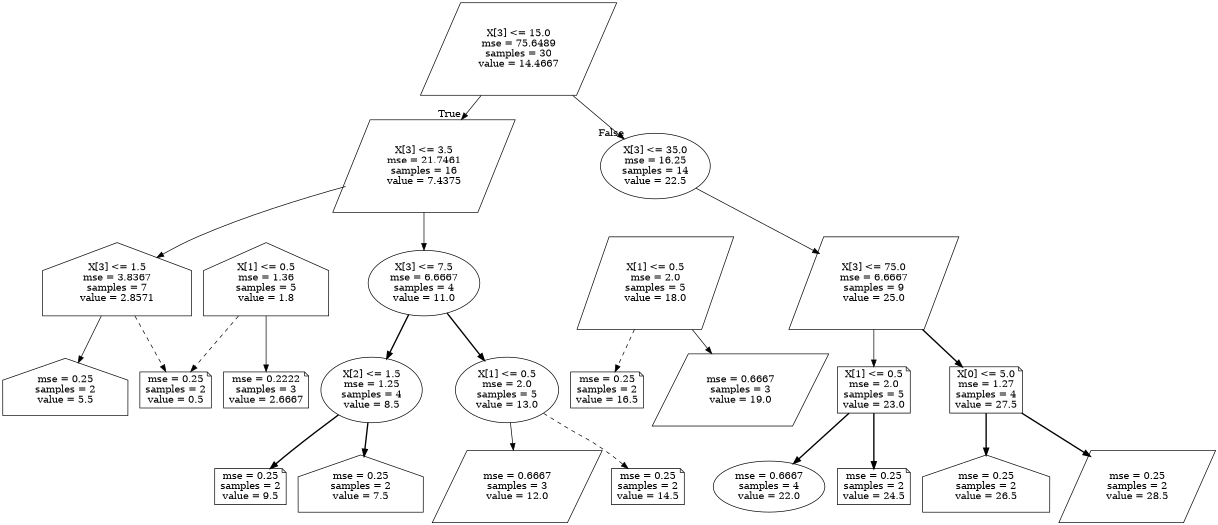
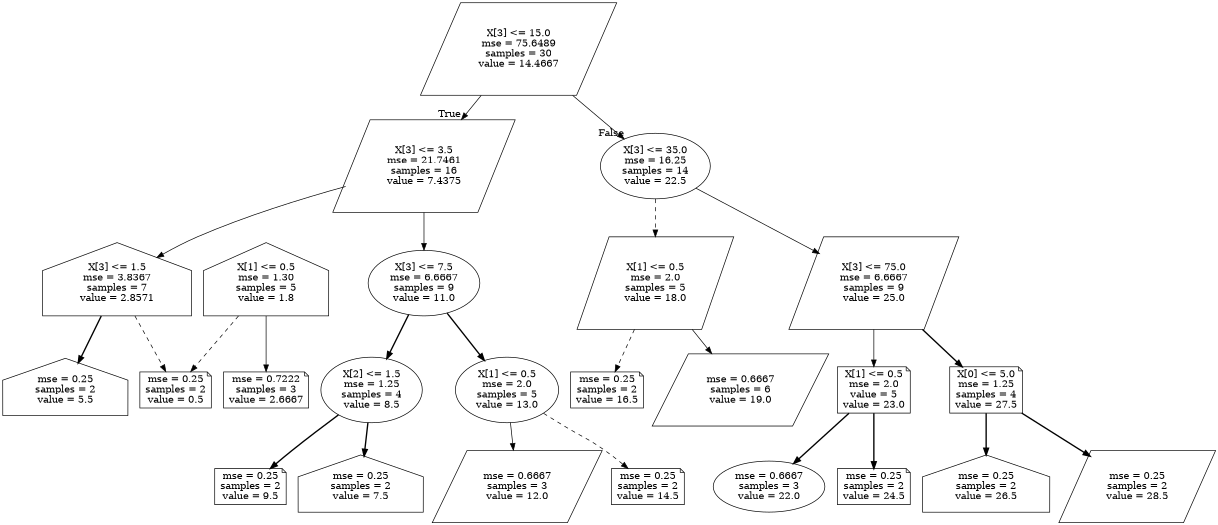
none -> (655, 214)
(266, 283) -> (266, 283)
(424, 283) -> (424, 283)
(91, 336) -> (91, 336)
(266, 390) -> (266, 390)
(740, 390) -> (740, 390)
(874, 390) -> (874, 390)
(986, 390) -> (986, 390)
(769, 487) -> (769, 487)
